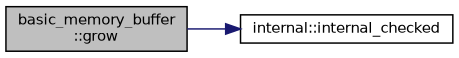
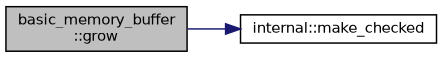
(347, 29) -> (339, 29)
